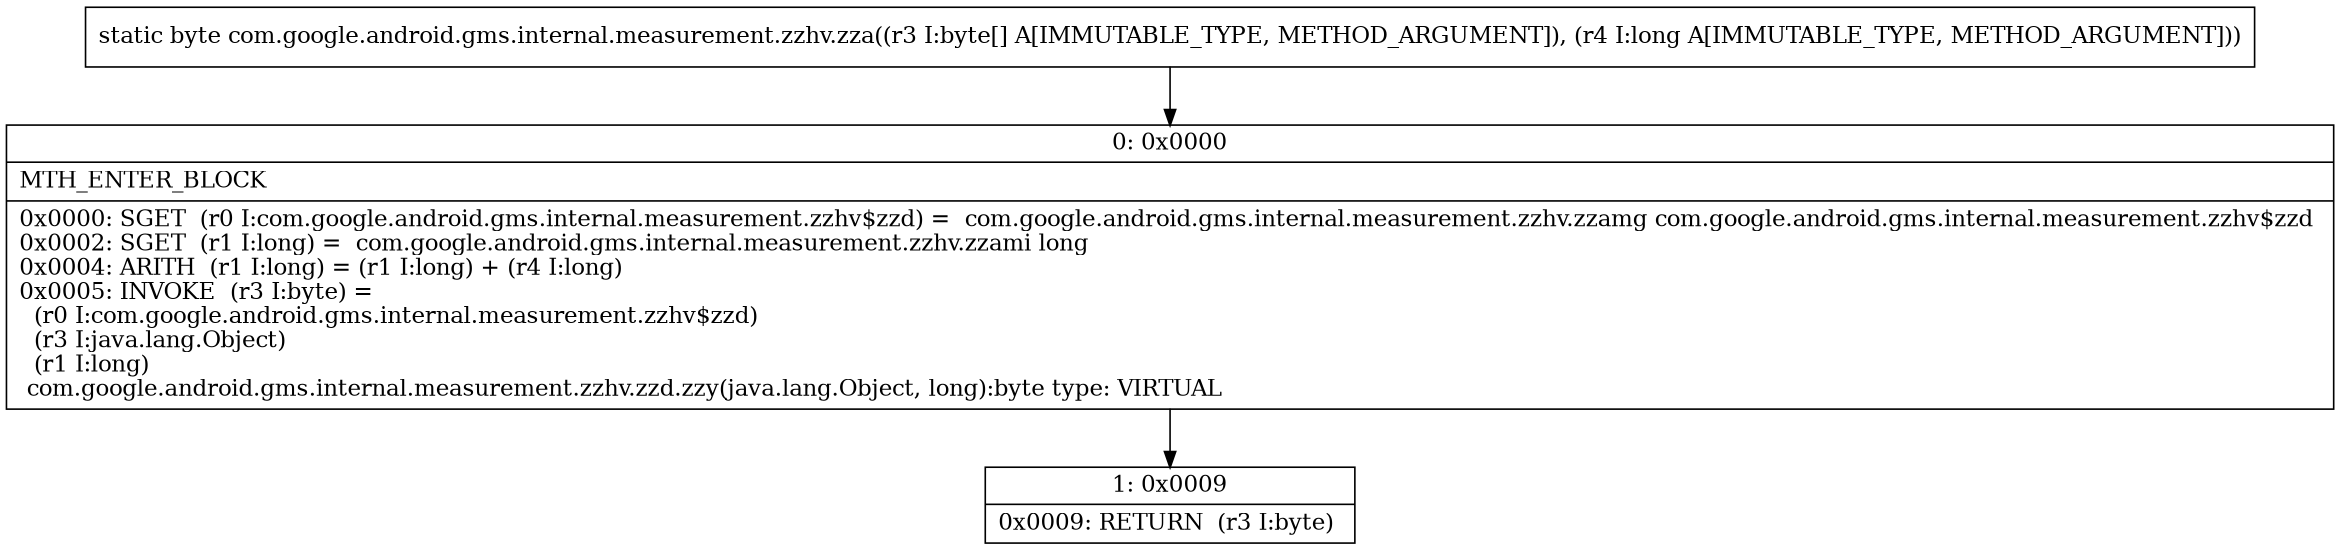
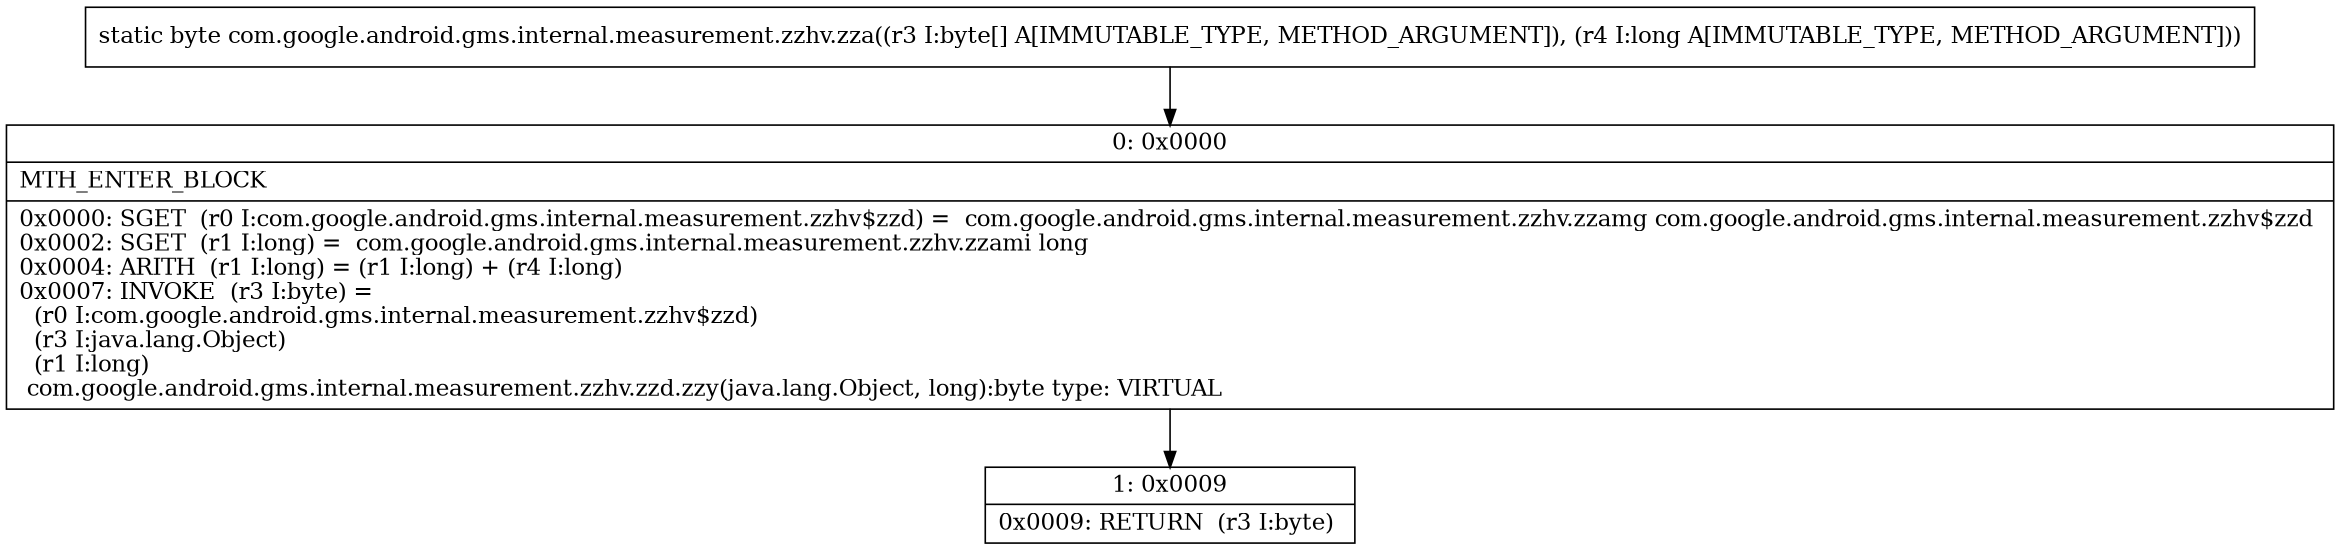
(200, 292) -> (200, 292)
